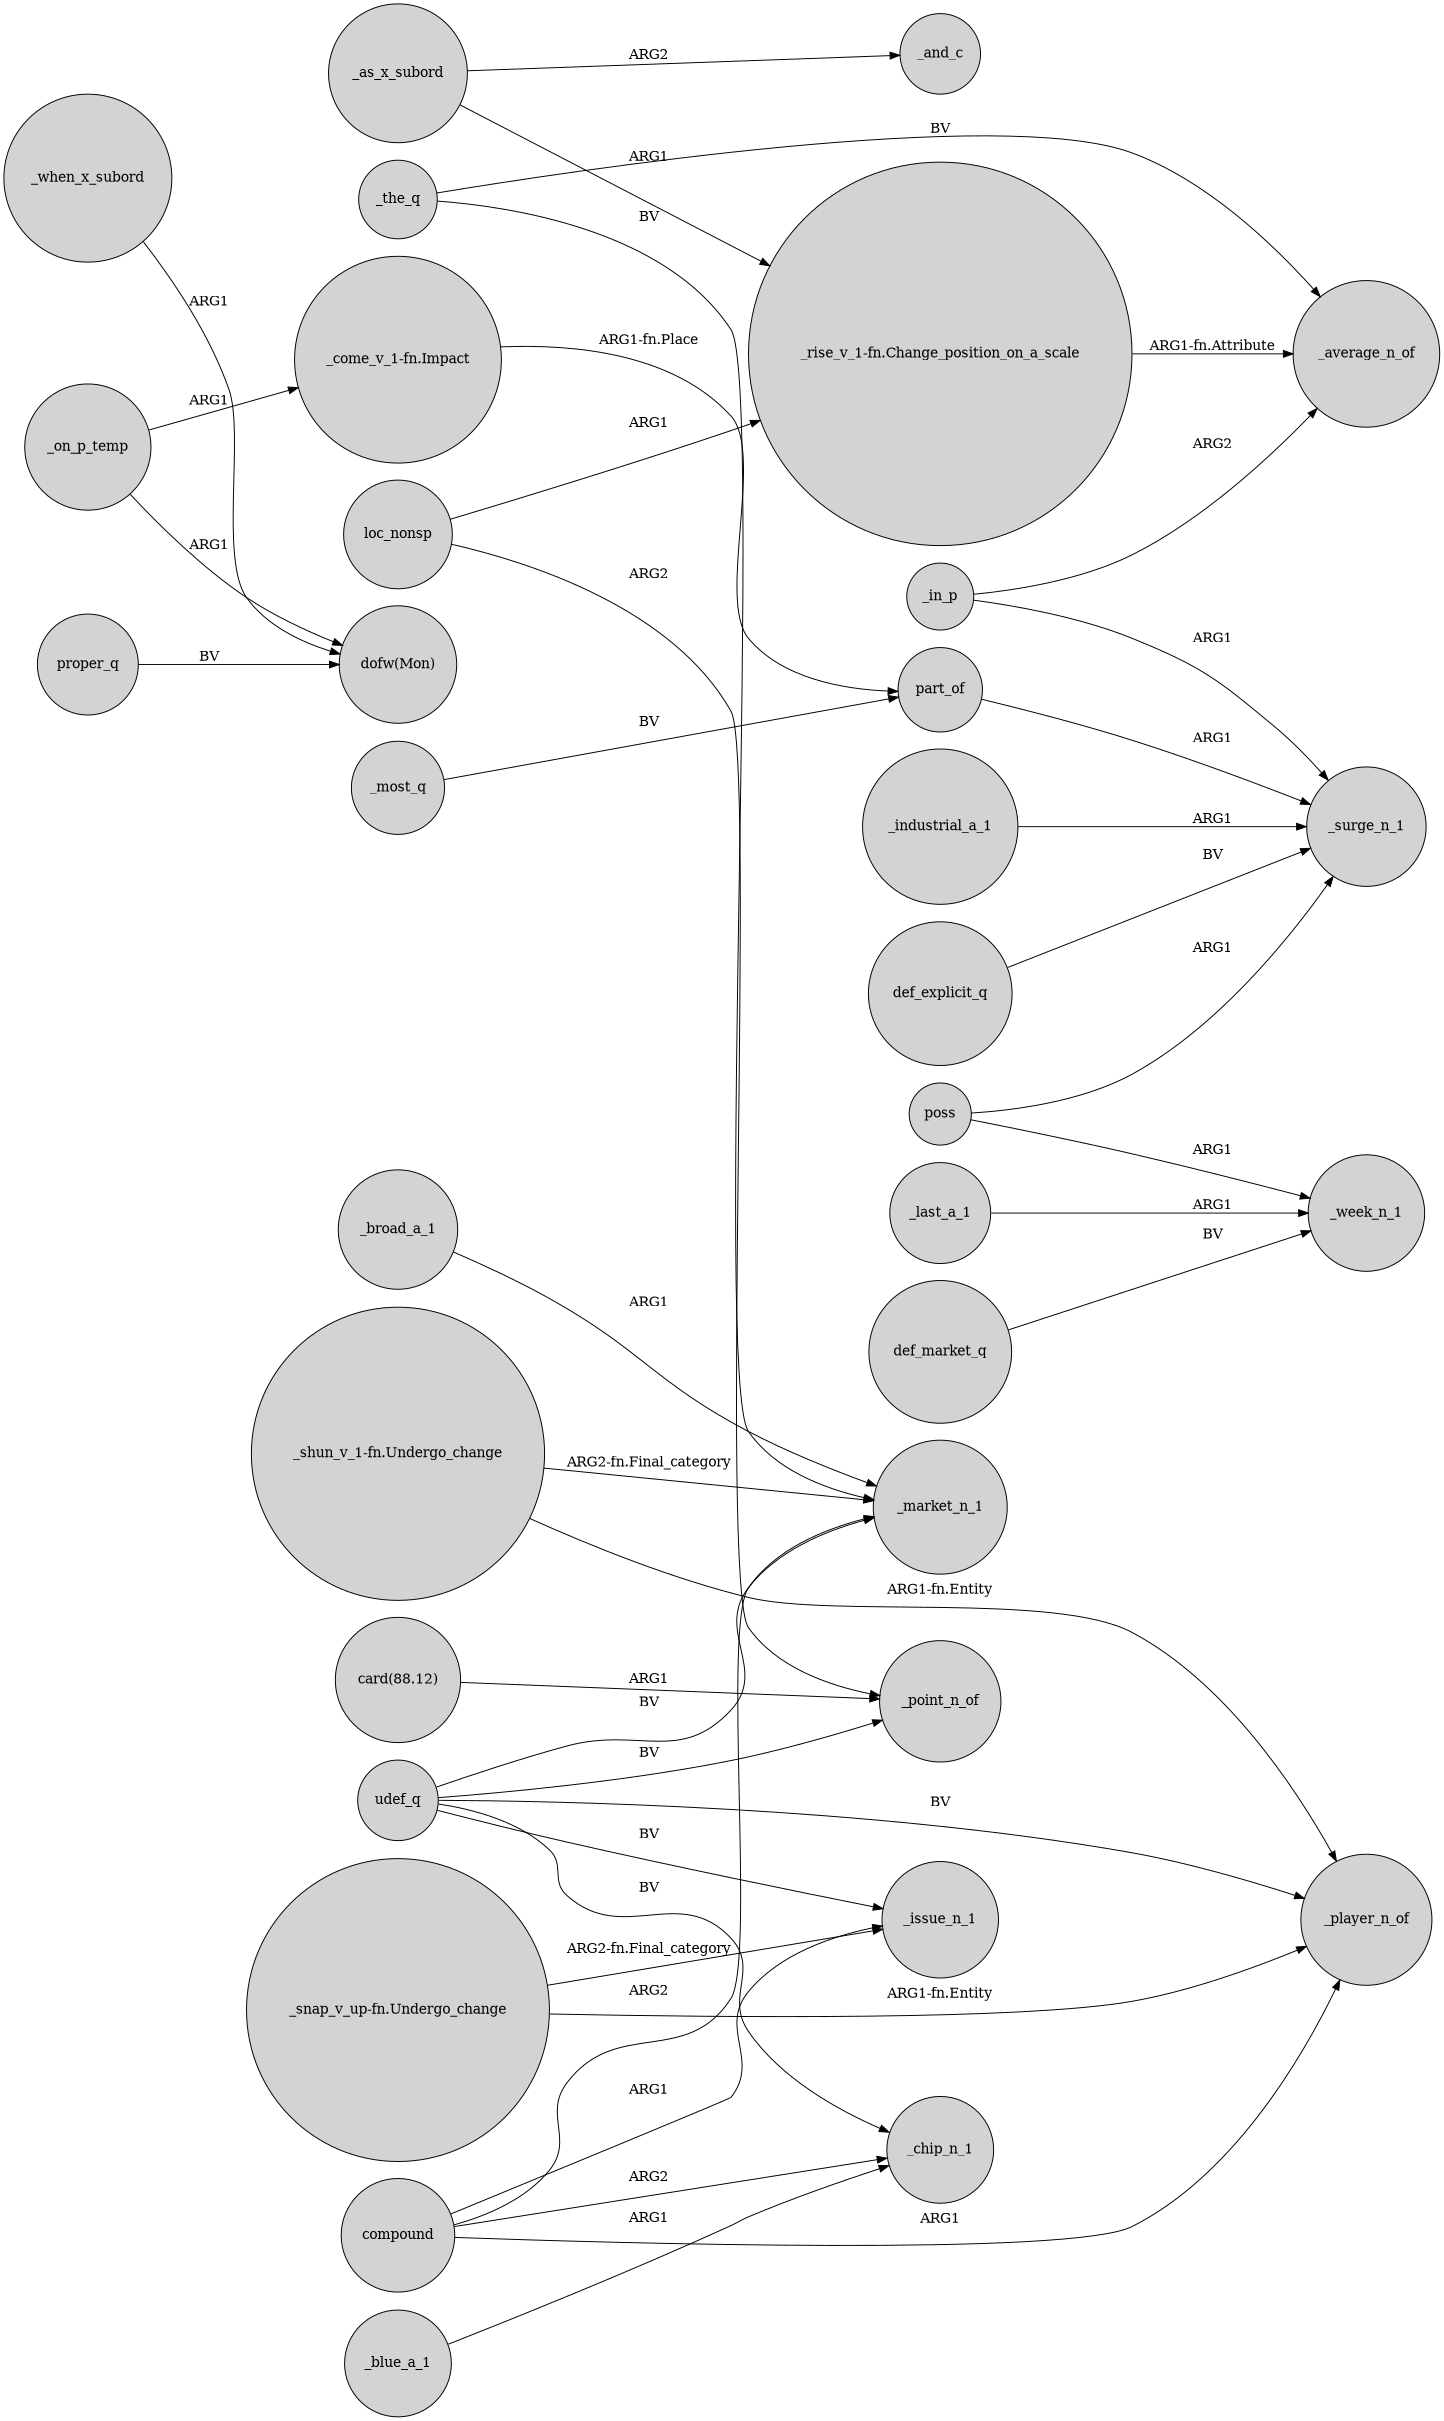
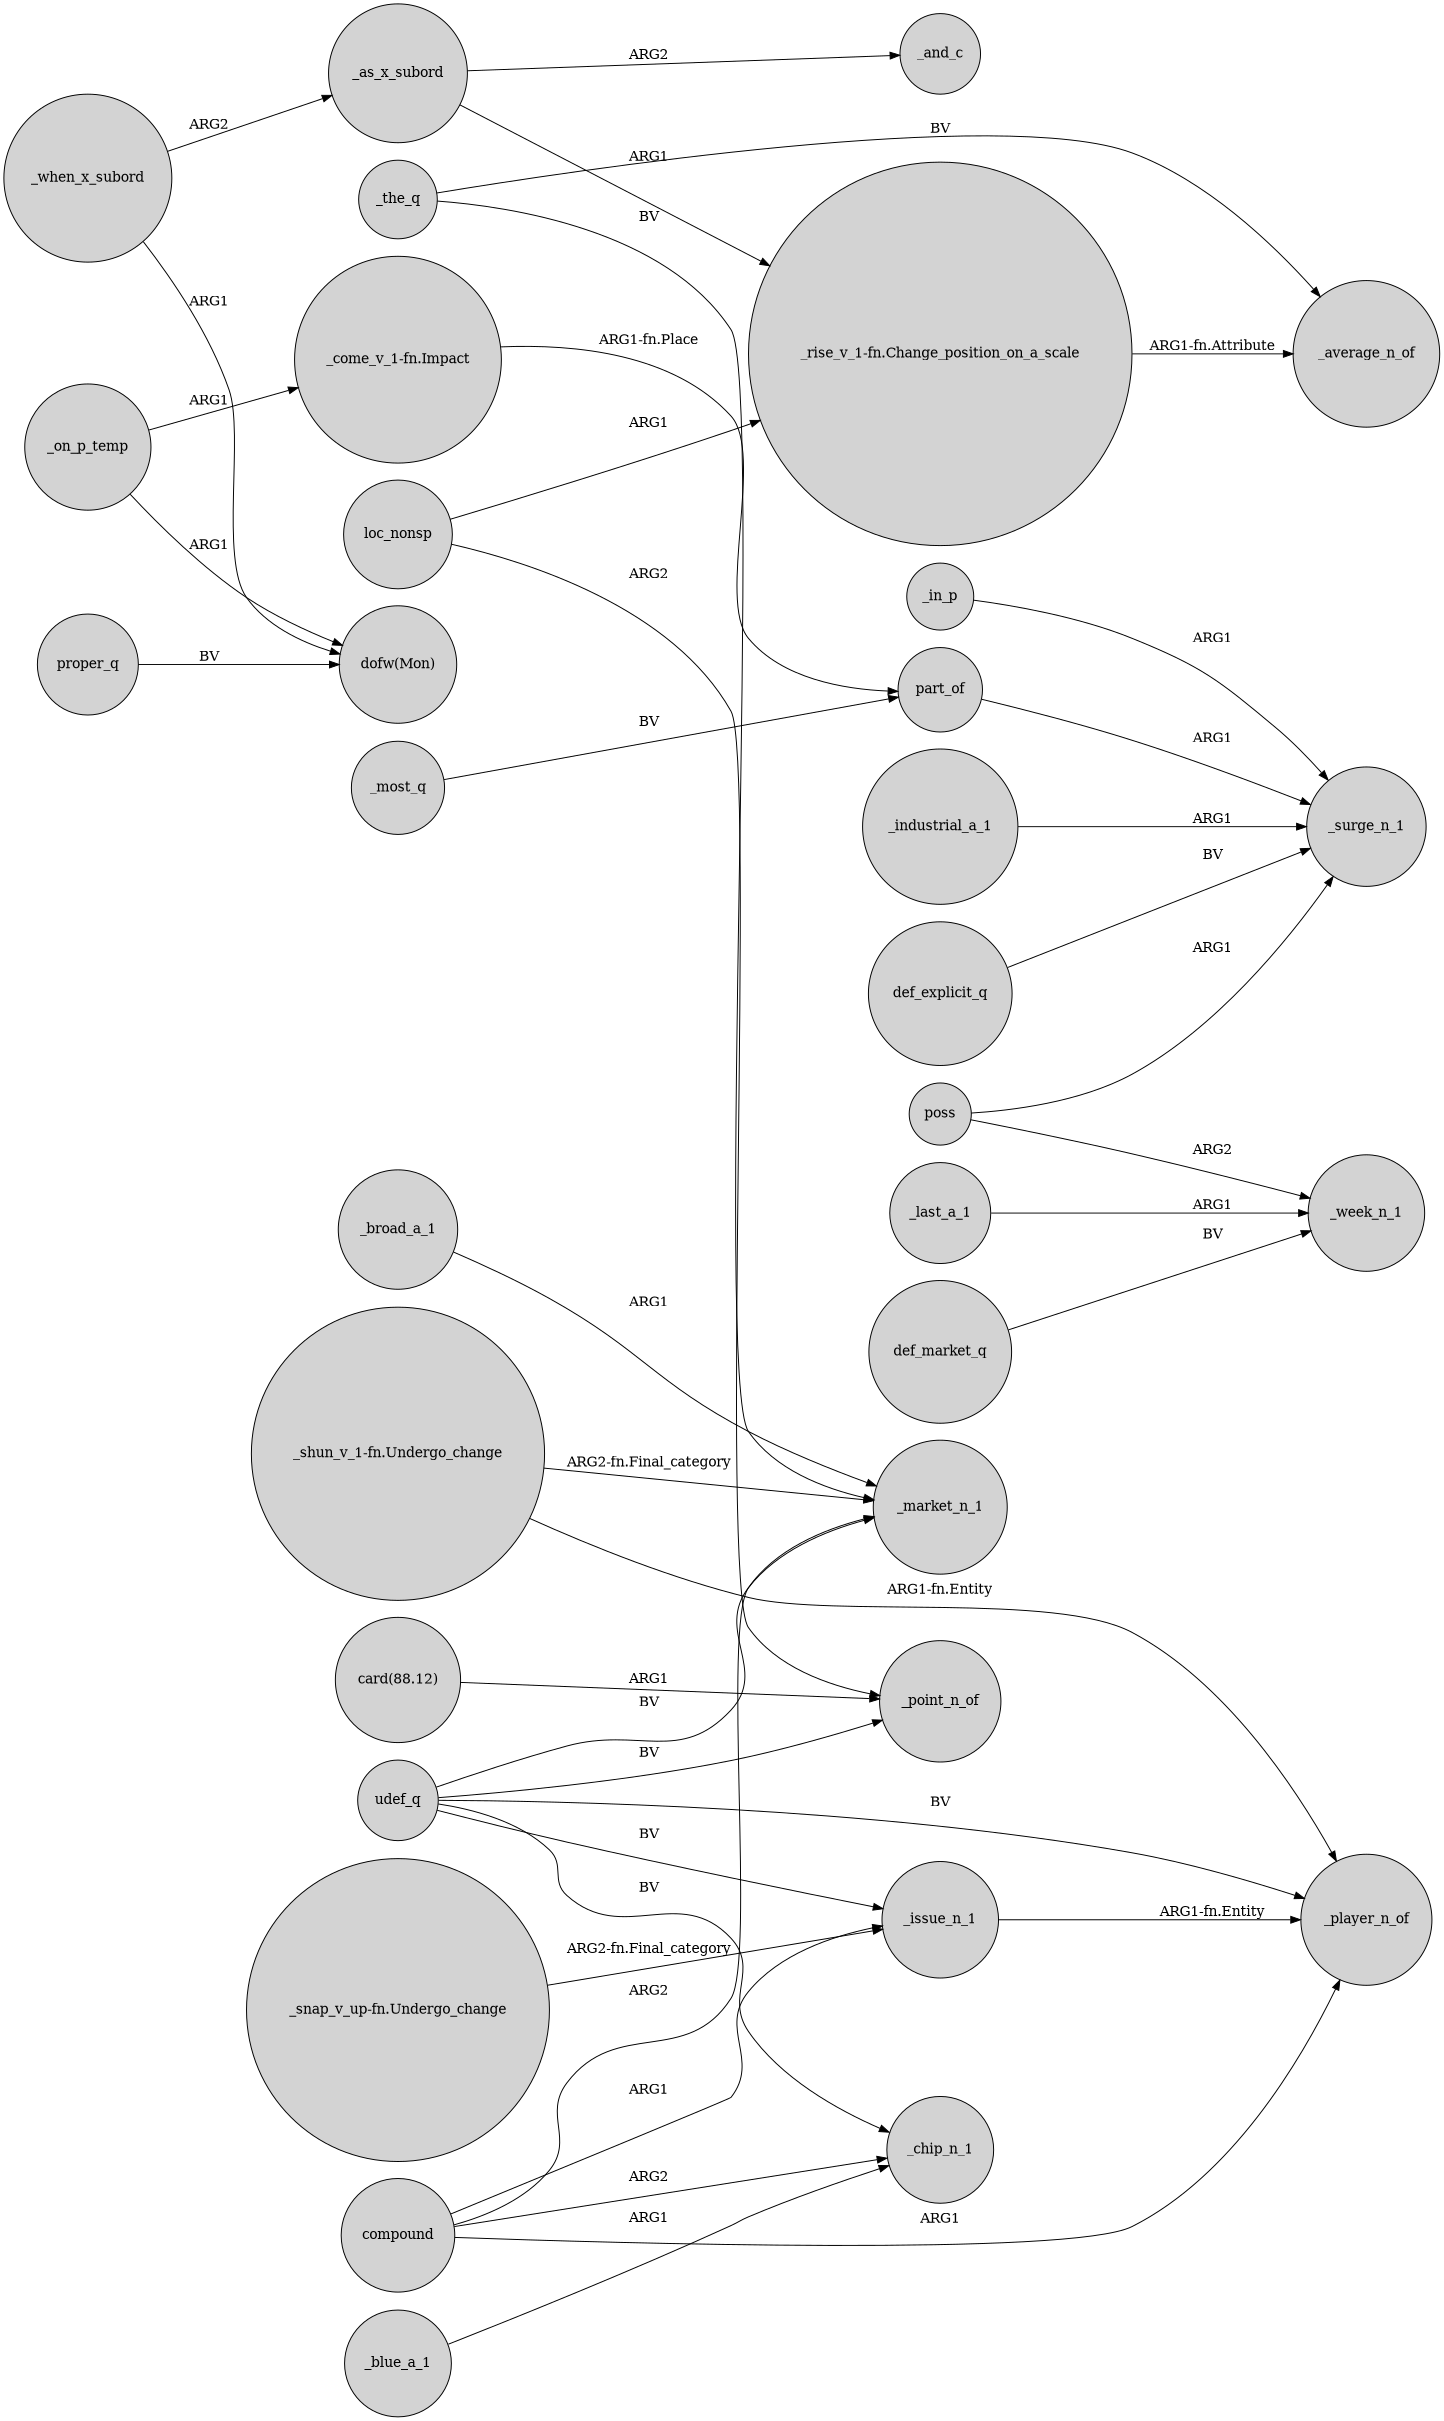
none -> (245, 125)
(1160, 540) -> none
(1213, 1150) -> (1213, 1150)
(928, 2015) -> (1145, 1920)
